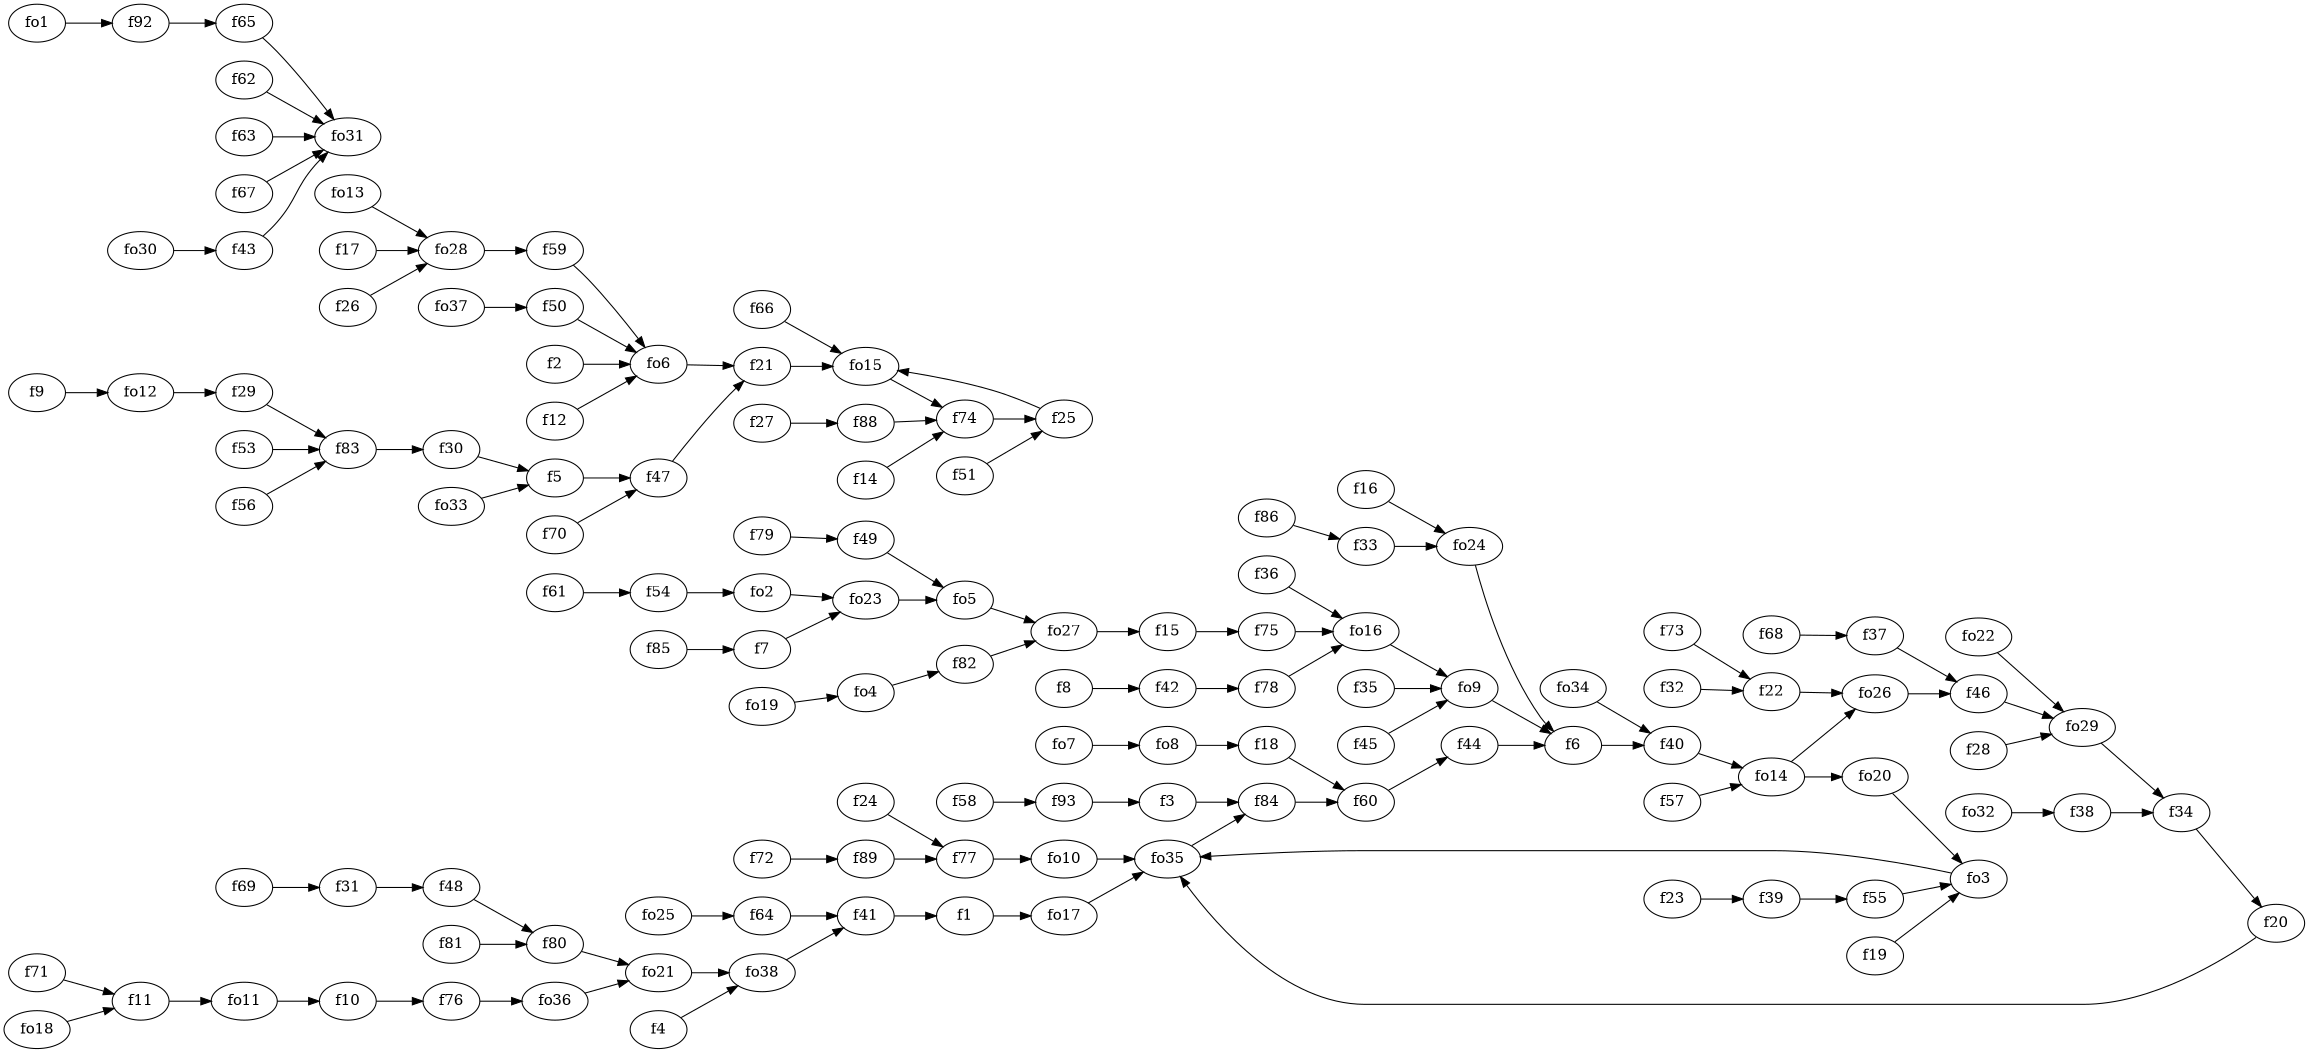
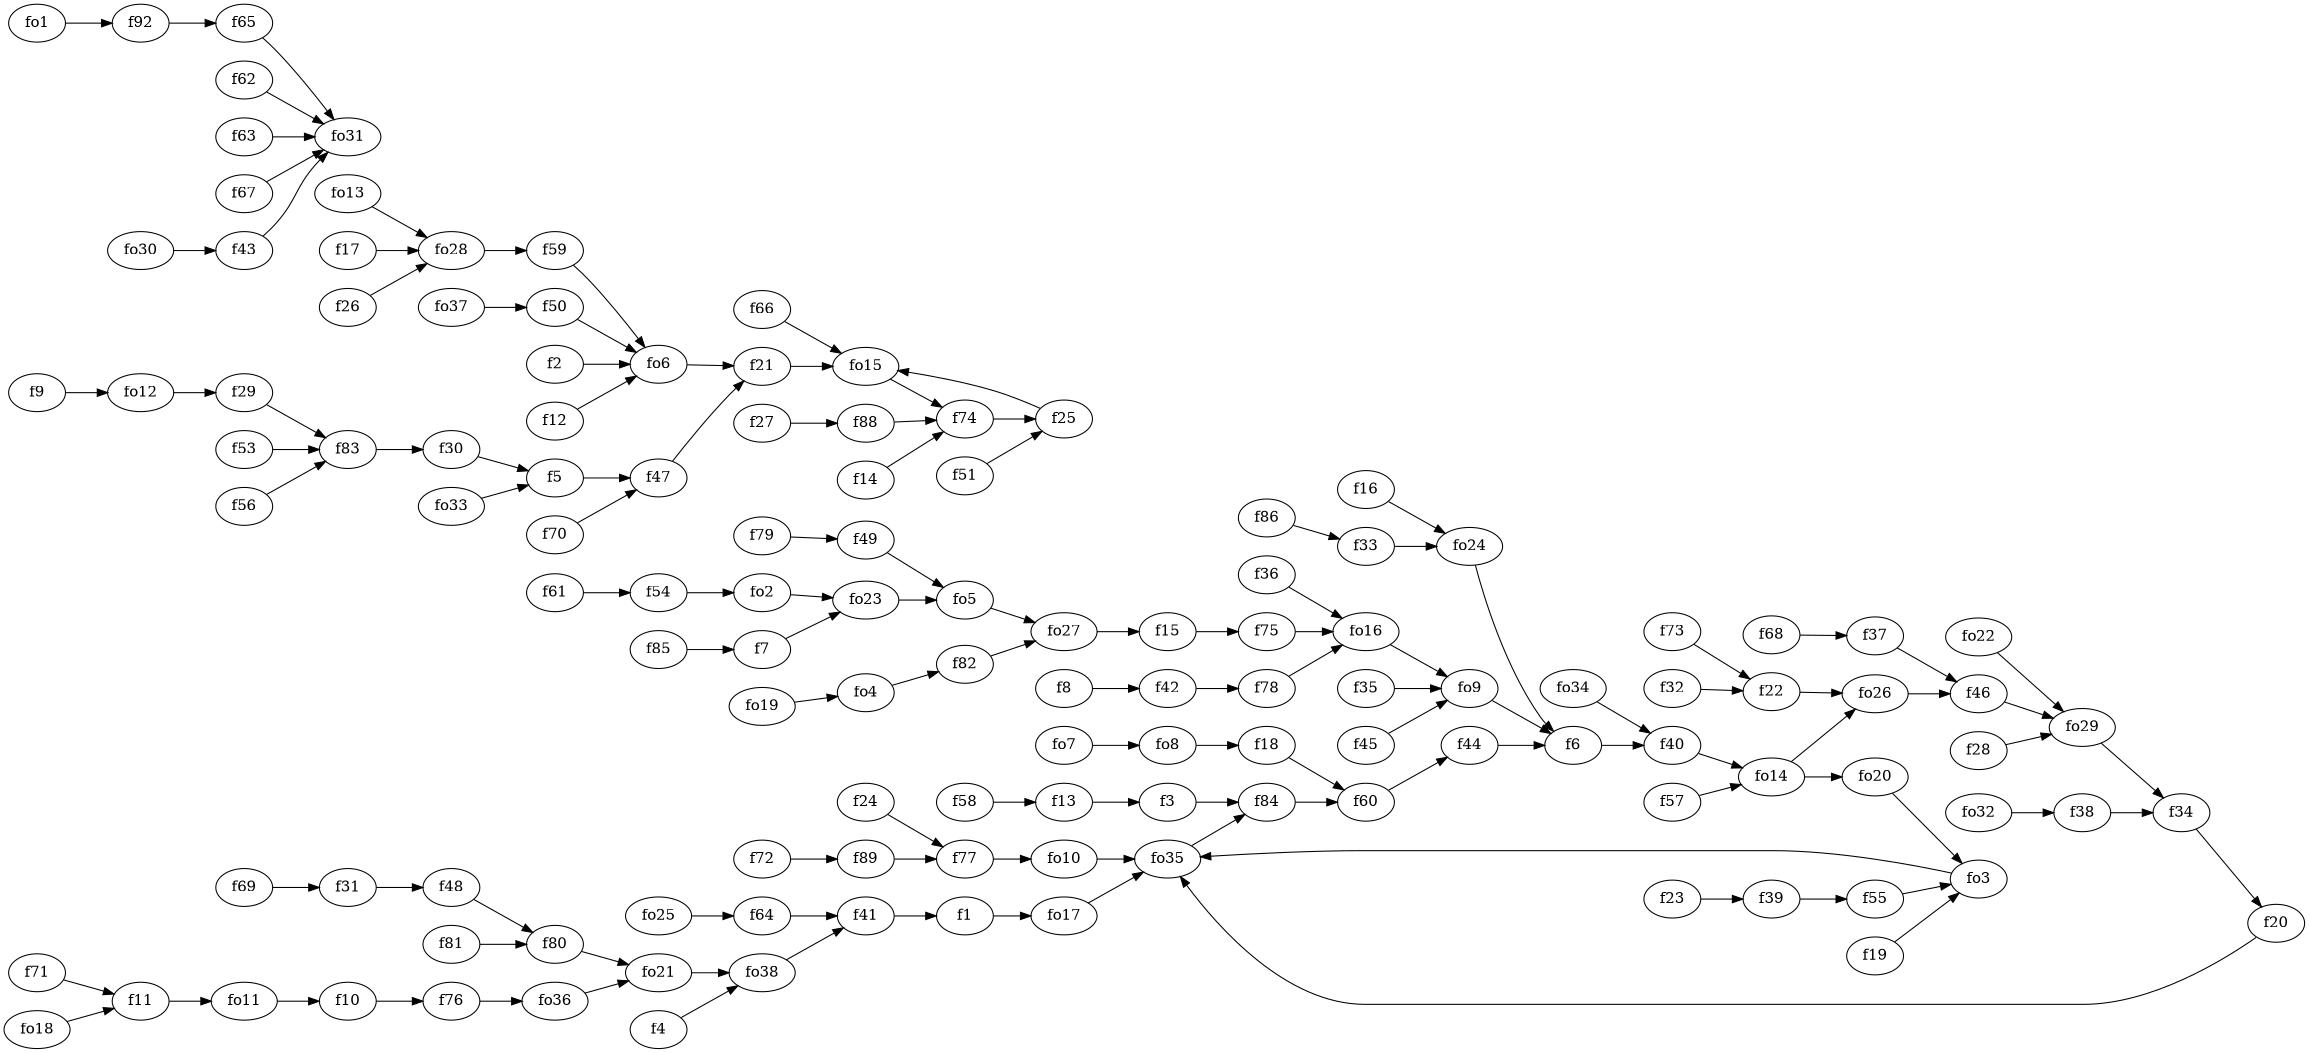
(1064, 802) -> (1064, 802)
